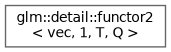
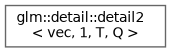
(86, 26) -> (86, 26)
